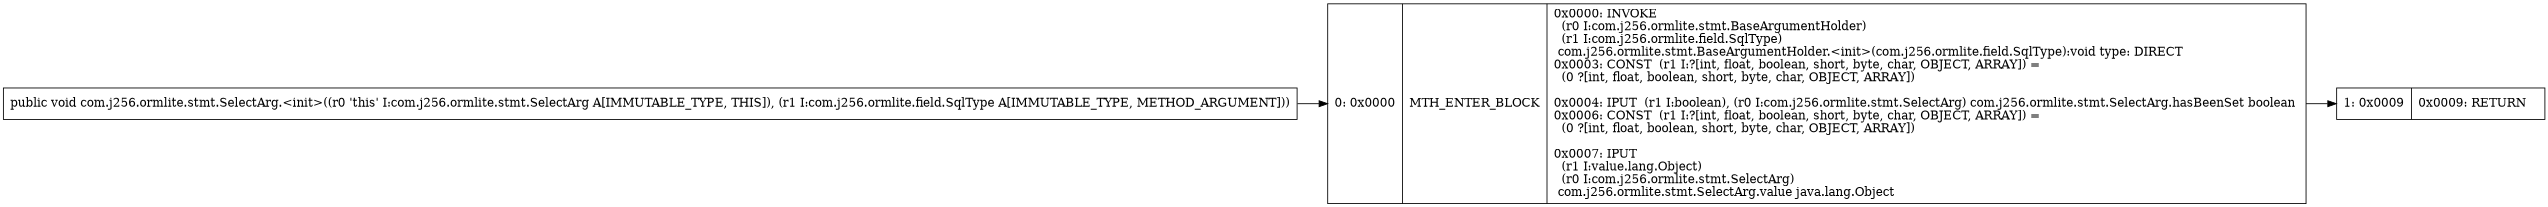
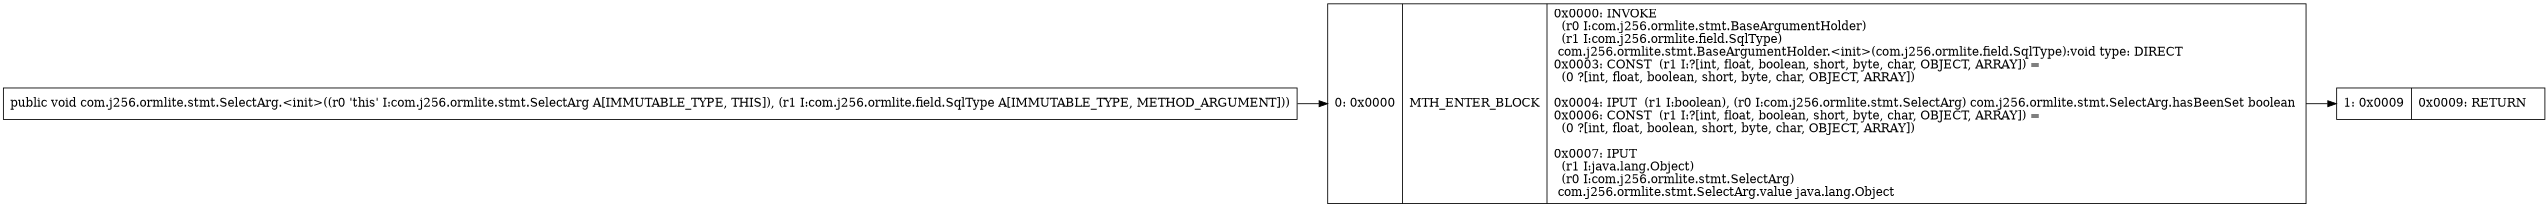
(1628, 167) -> (1624, 167)
